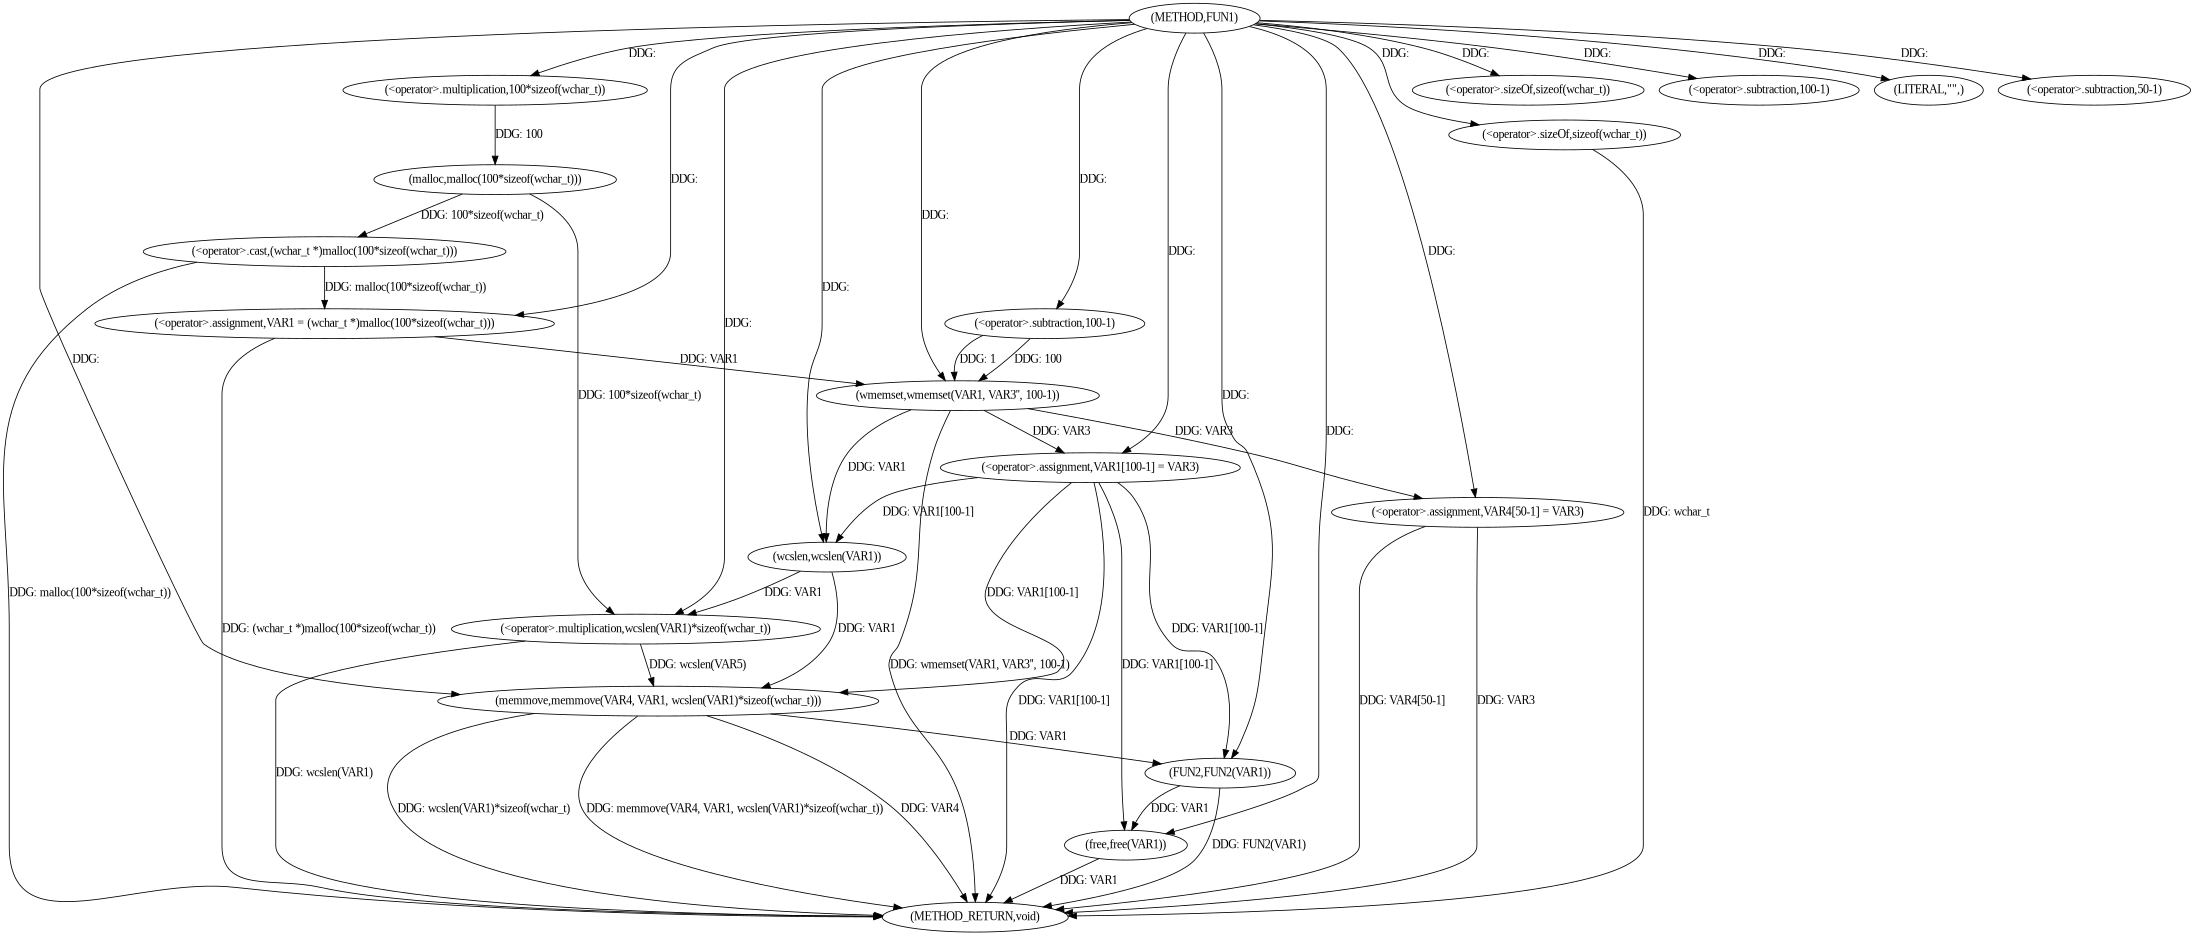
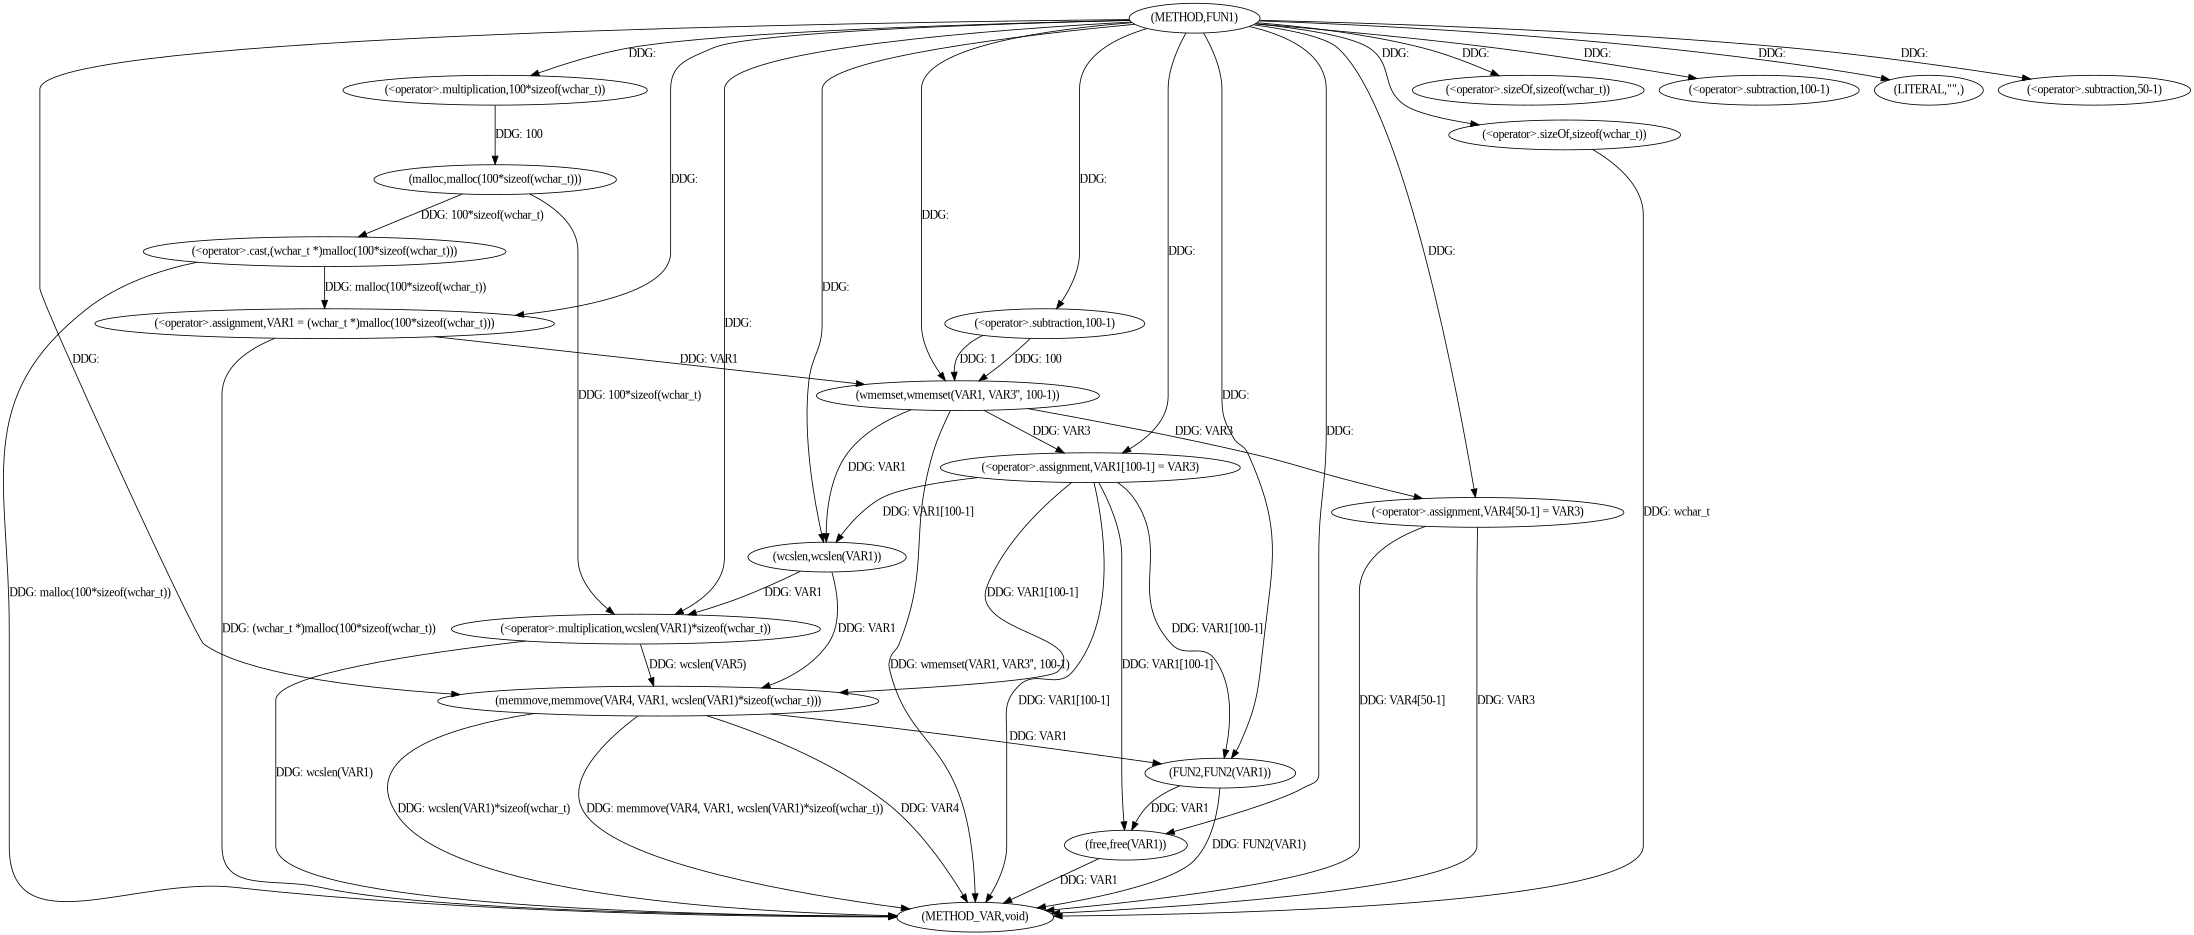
(975, 917) -> (975, 917)
